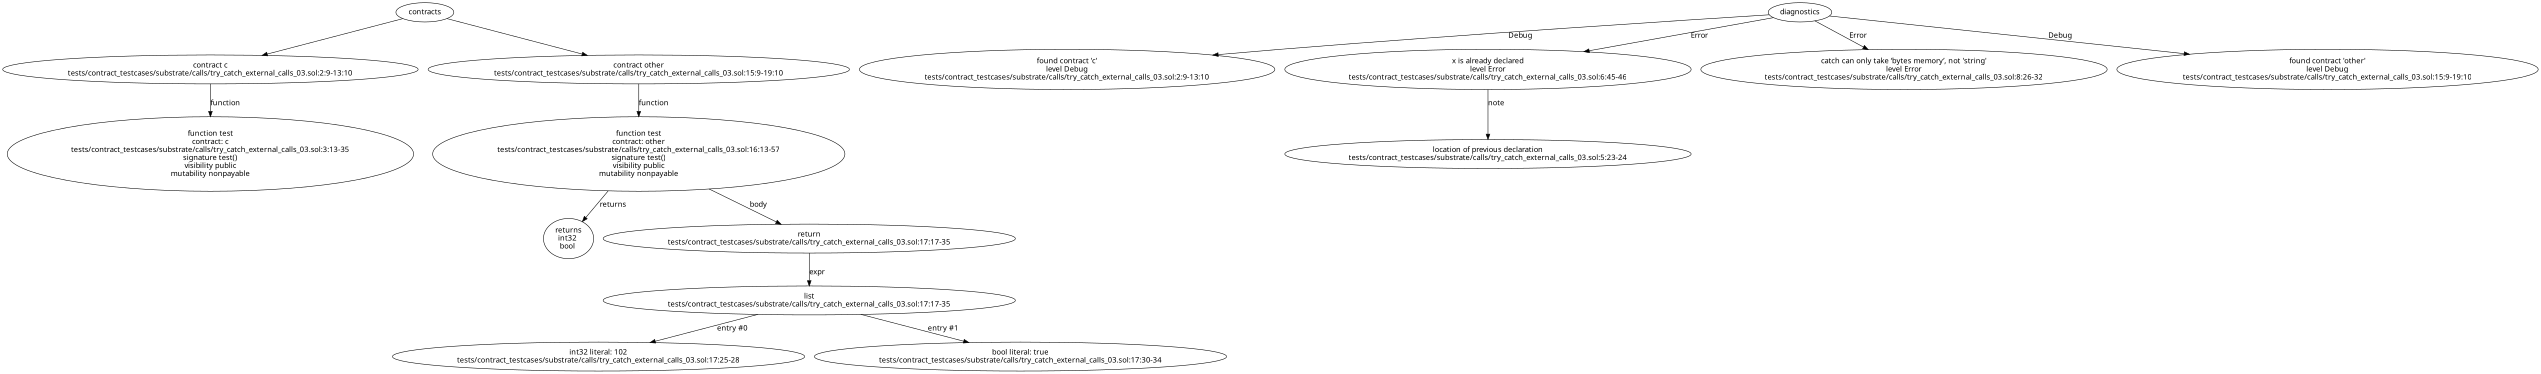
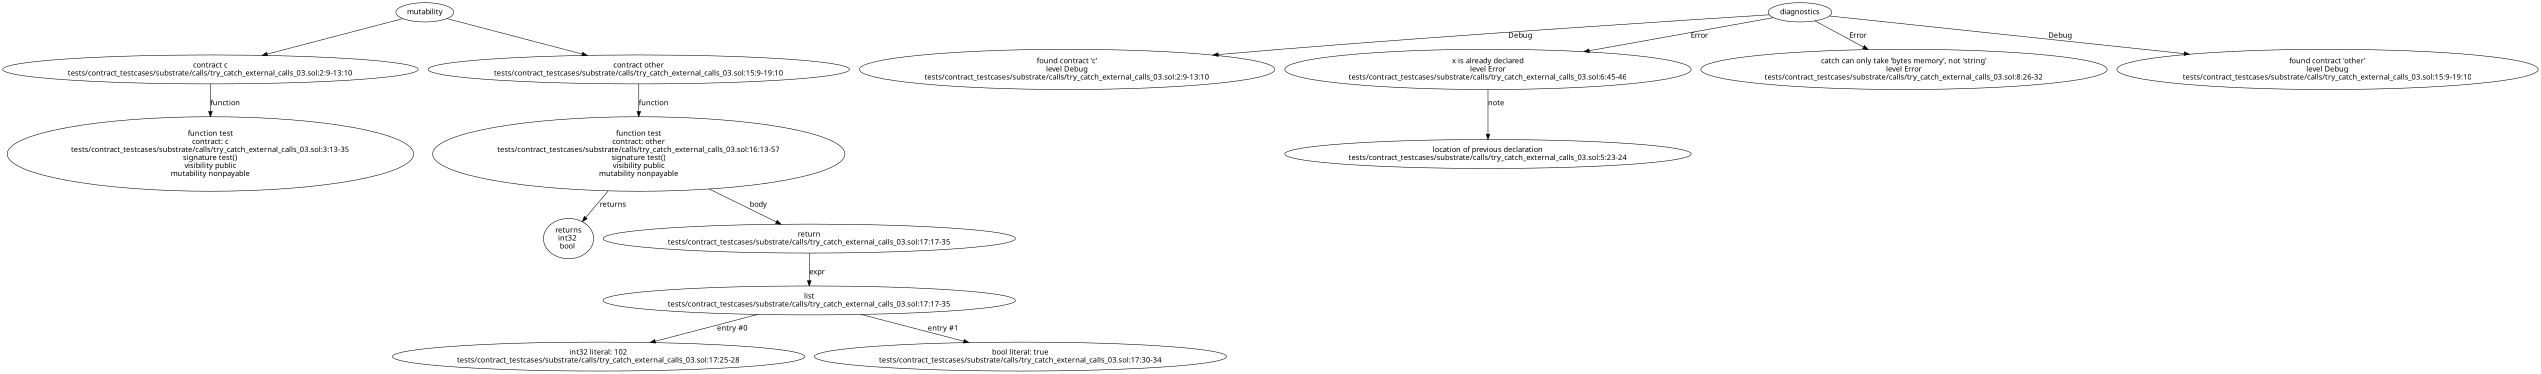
(425, 12) -> (425, 12)
